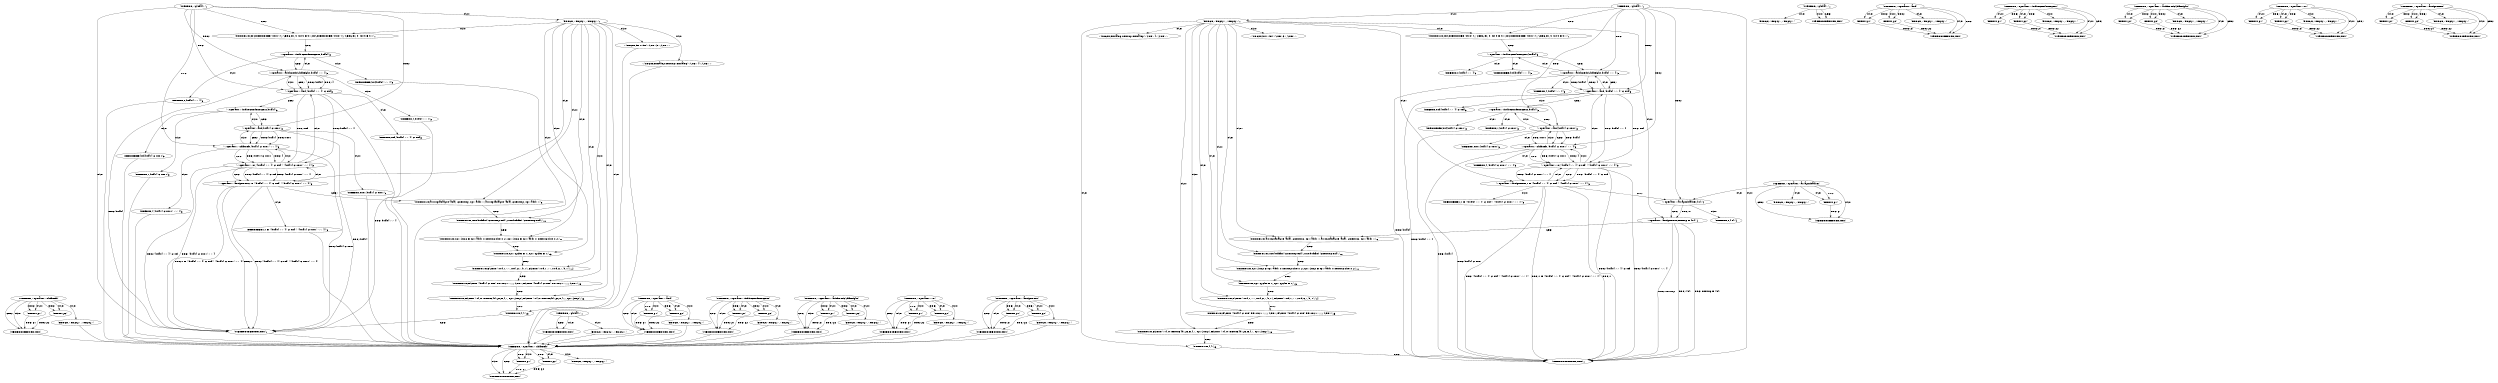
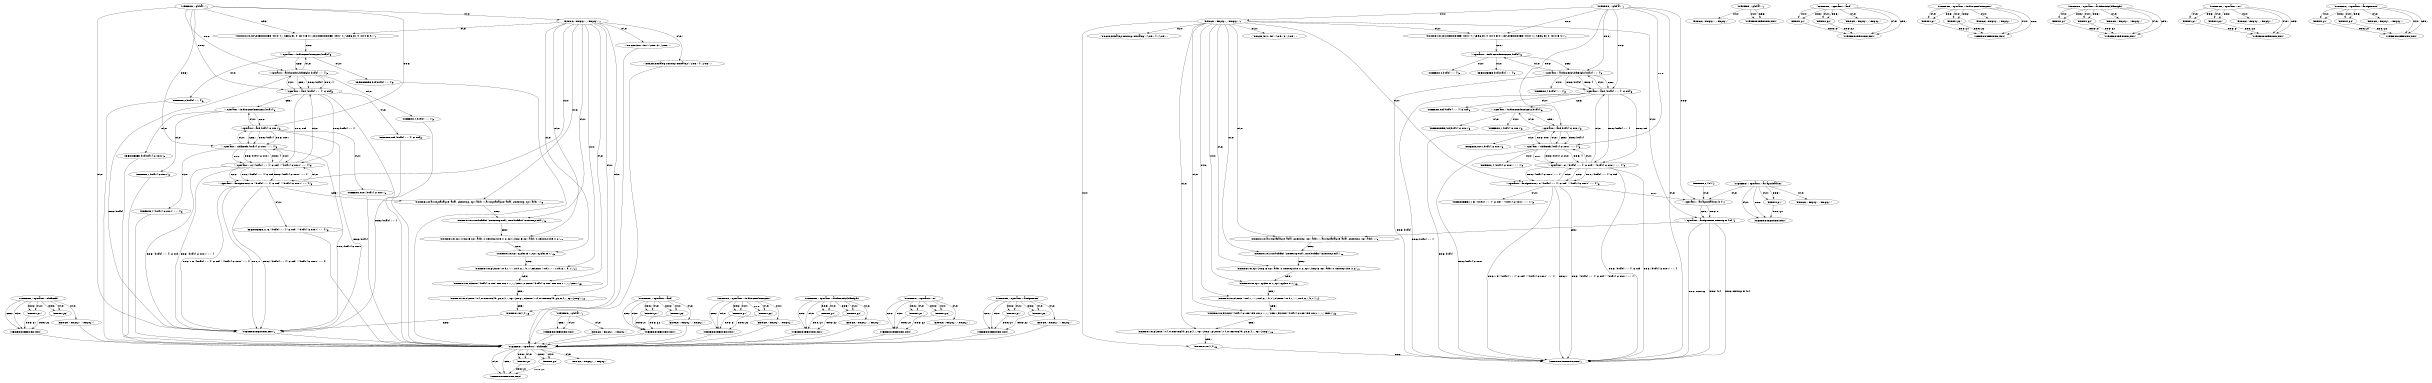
(1704, 211) -> (1703, 192)
